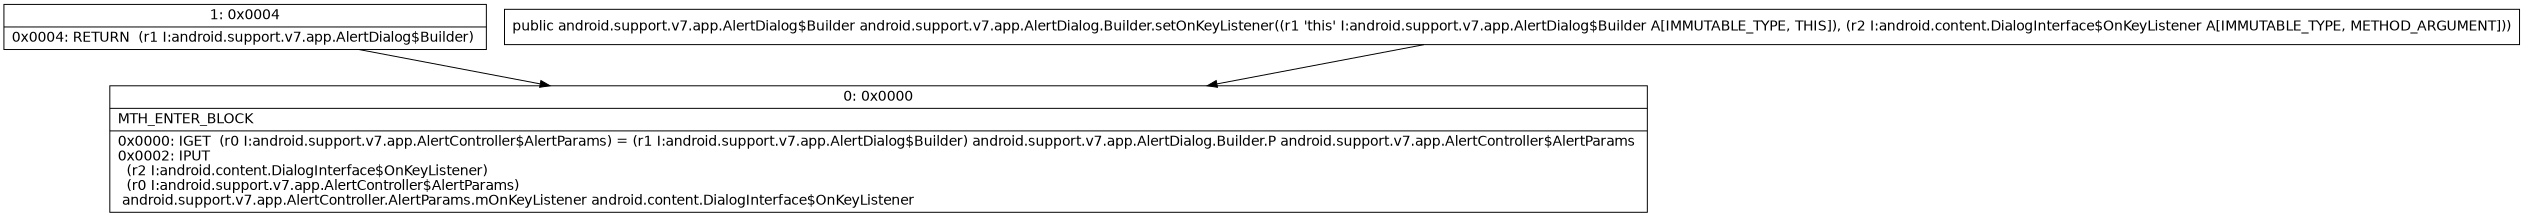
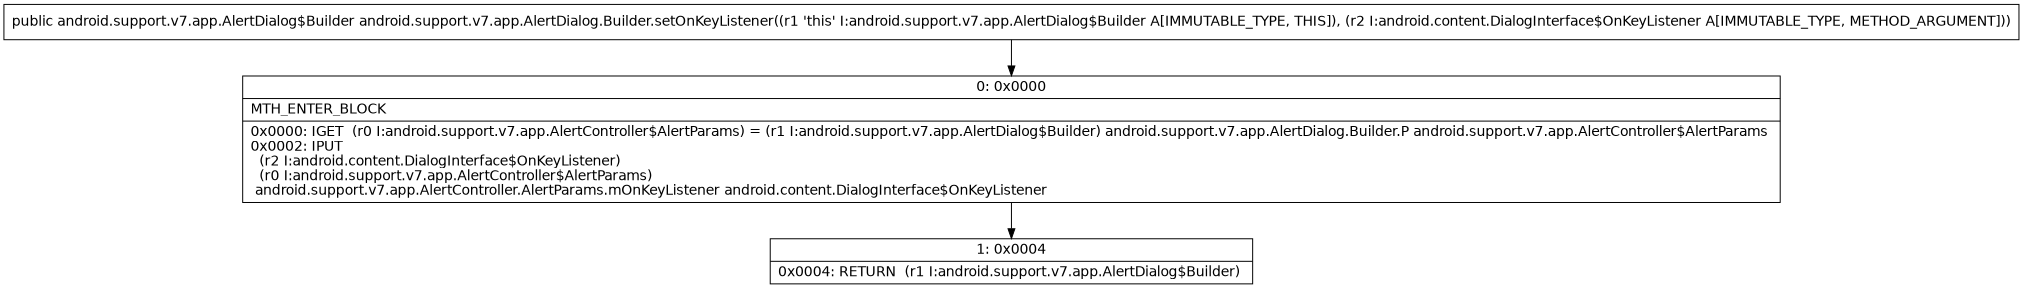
(450, 67) -> (1011, 216)
